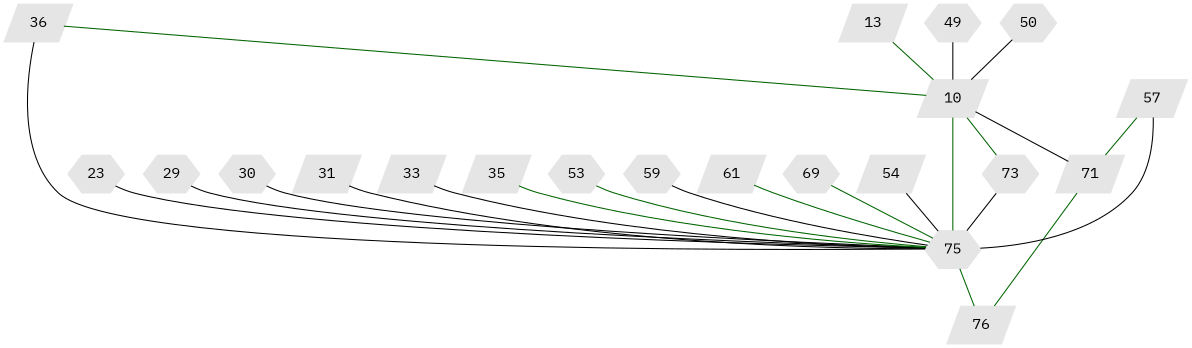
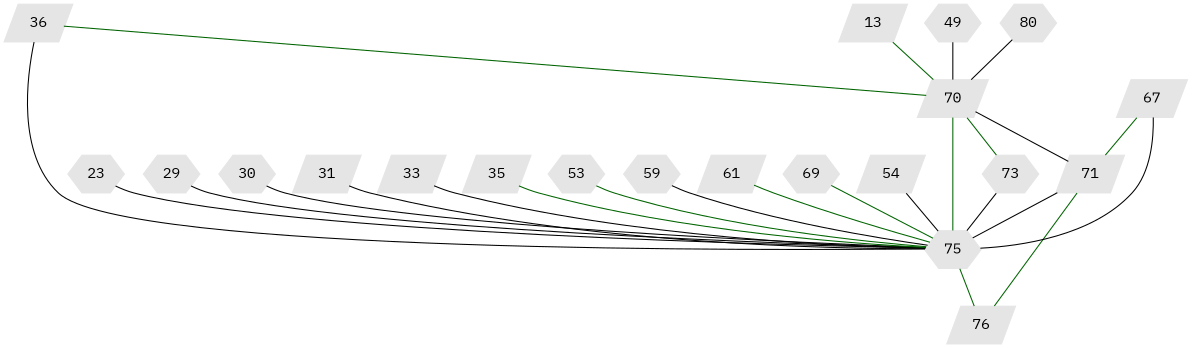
(1028, 23) -> (1028, 23)
(953, 99) -> (953, 99)
(1152, 99) -> (1152, 99)
none -> (1015, 215)
